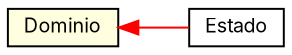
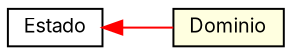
(164, 28) -> (148, 28)
